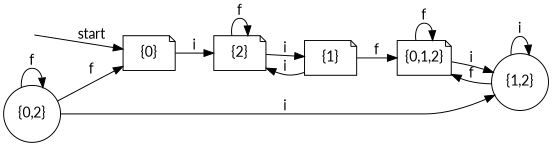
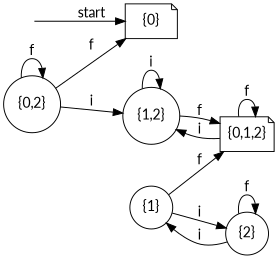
(190, 53) -> none
(240, 53) -> (247, 234)
(331, 58) -> (151, 208)
